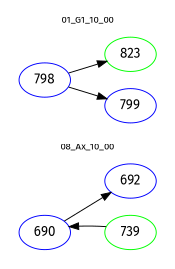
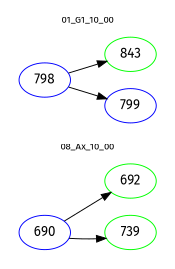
(131, 54) -> (131, 54)
(131, 181) -> (131, 181)
(92, 226) -> (83, 239)
